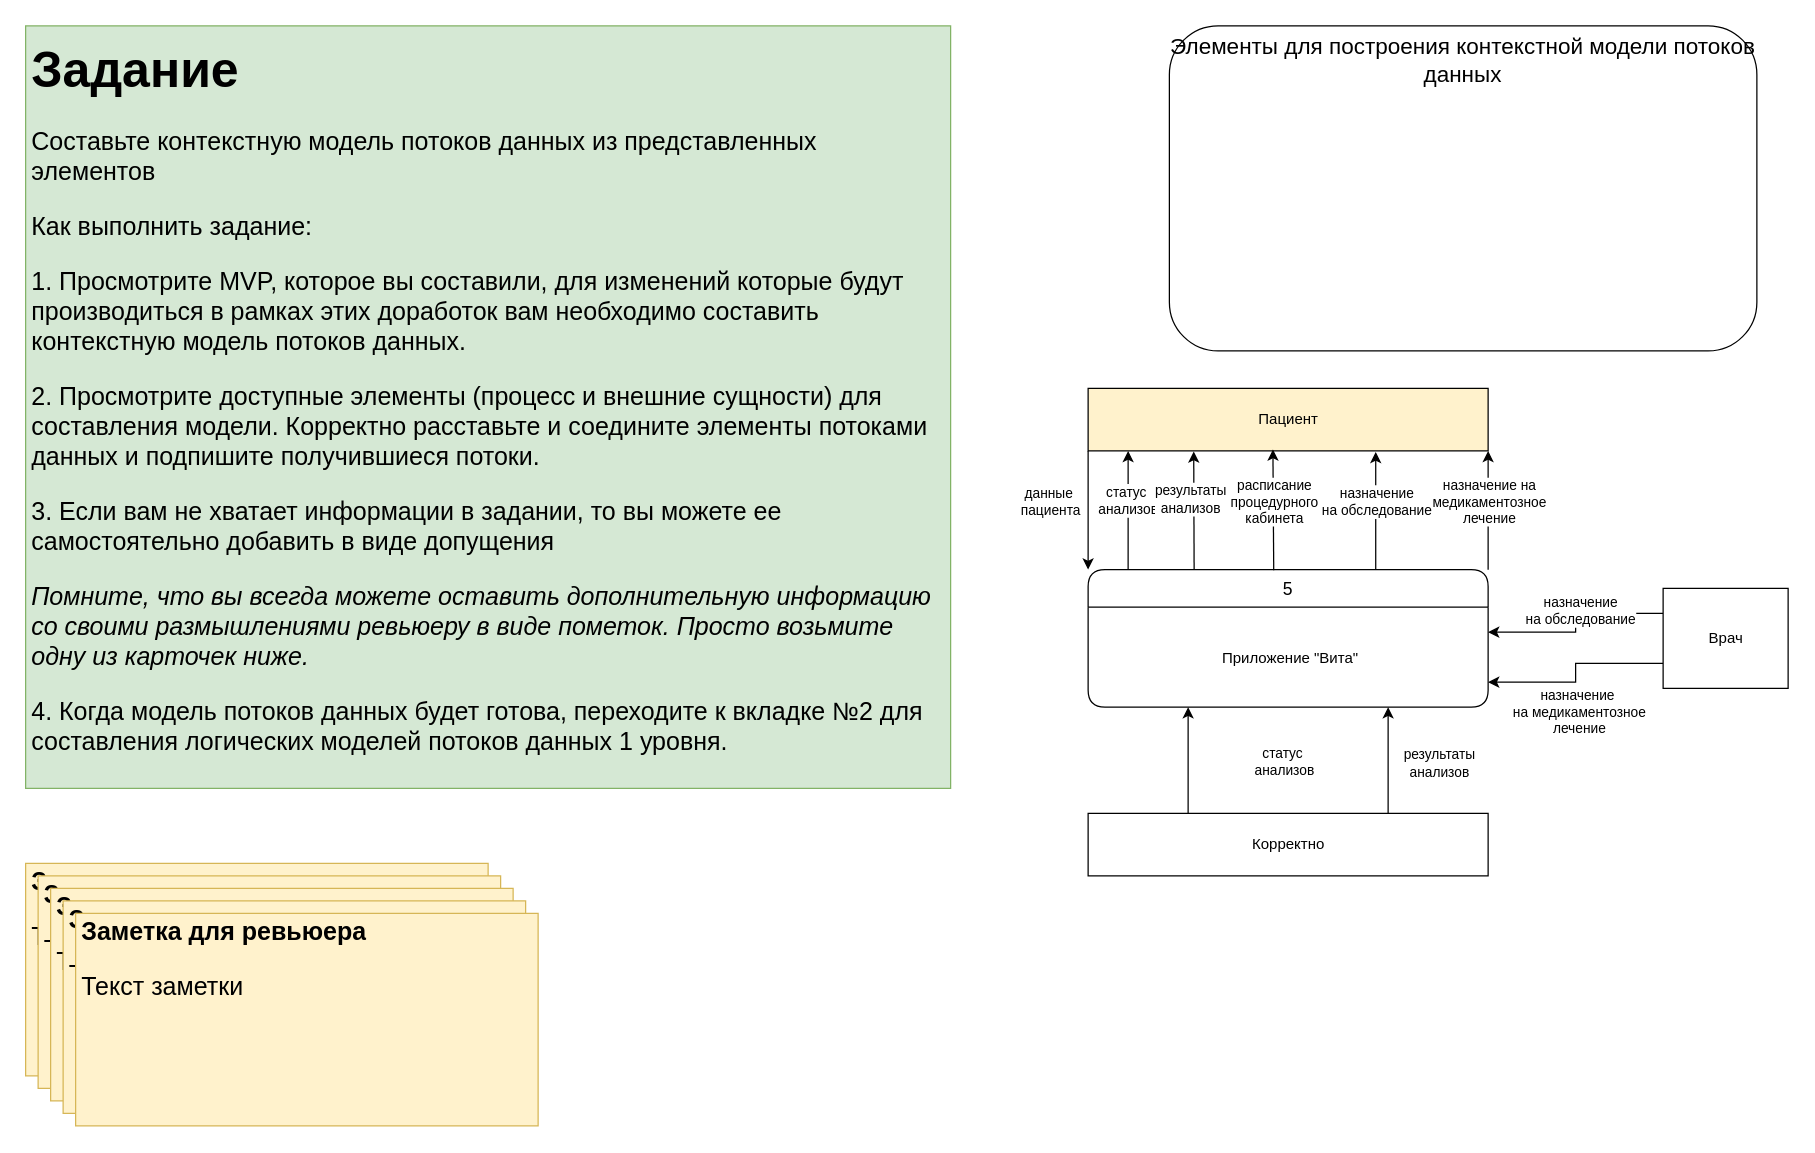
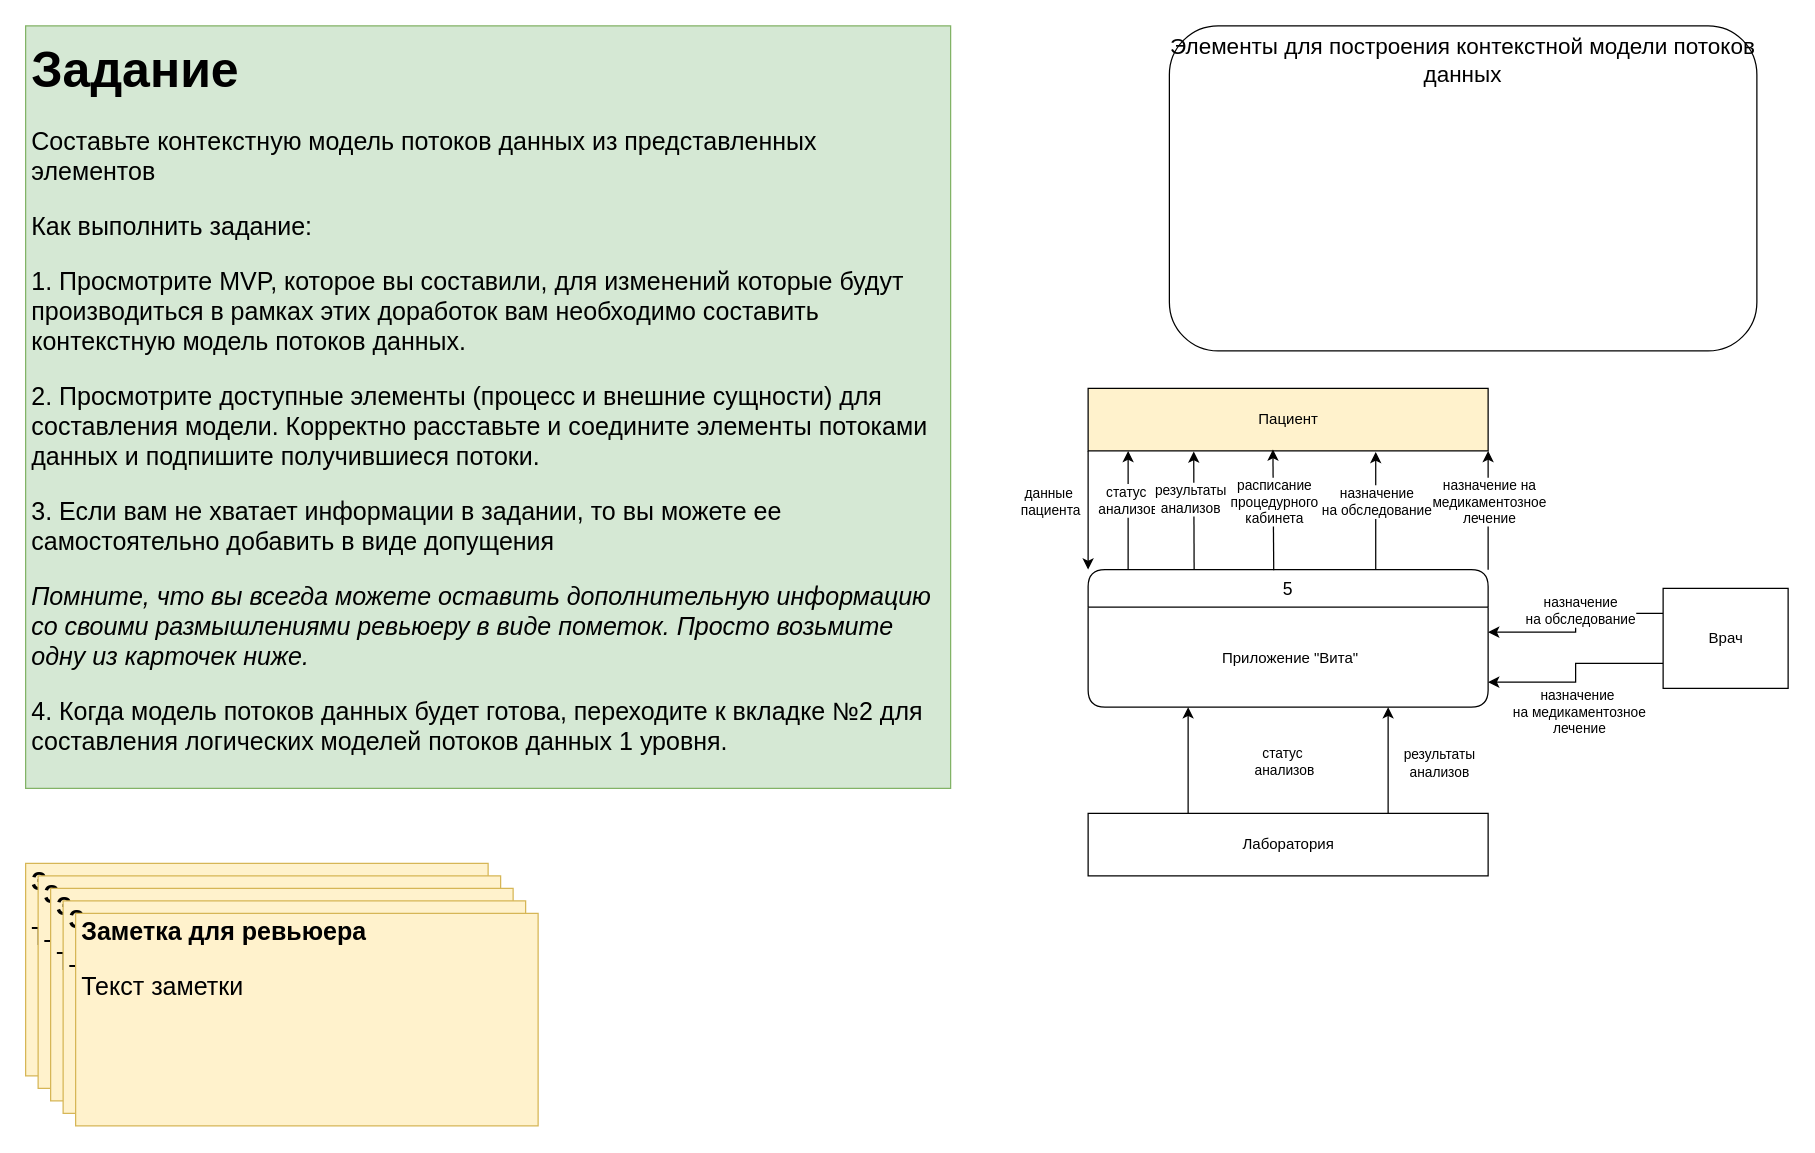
(1289, 844) -> (1289, 844)
